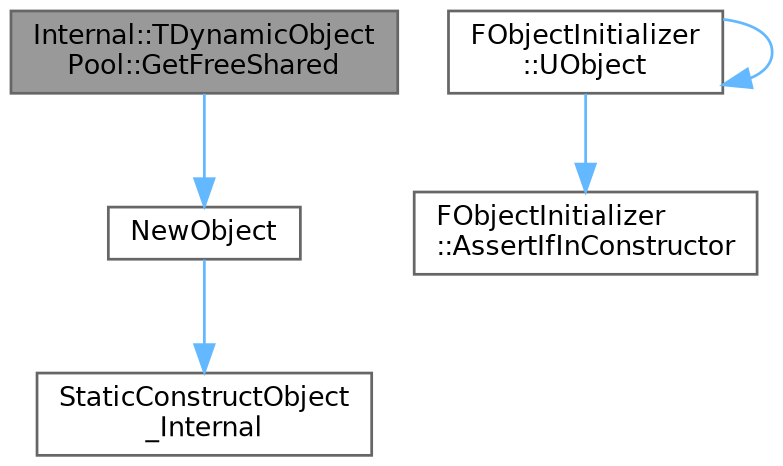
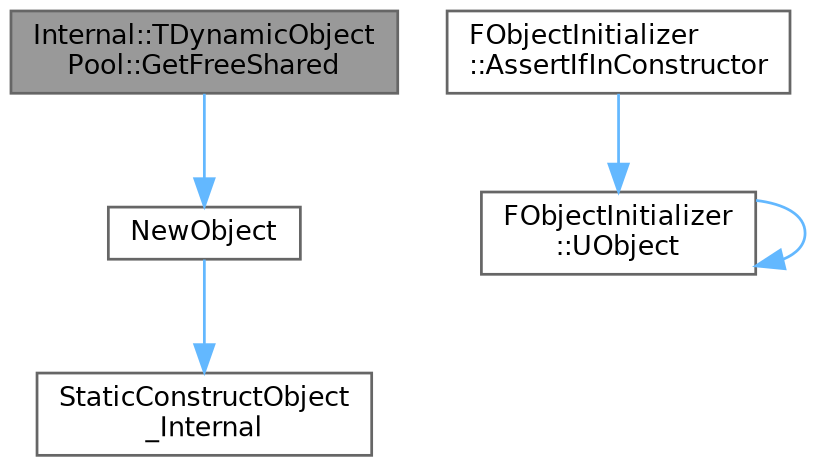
(586, 129) -> (619, 129)
